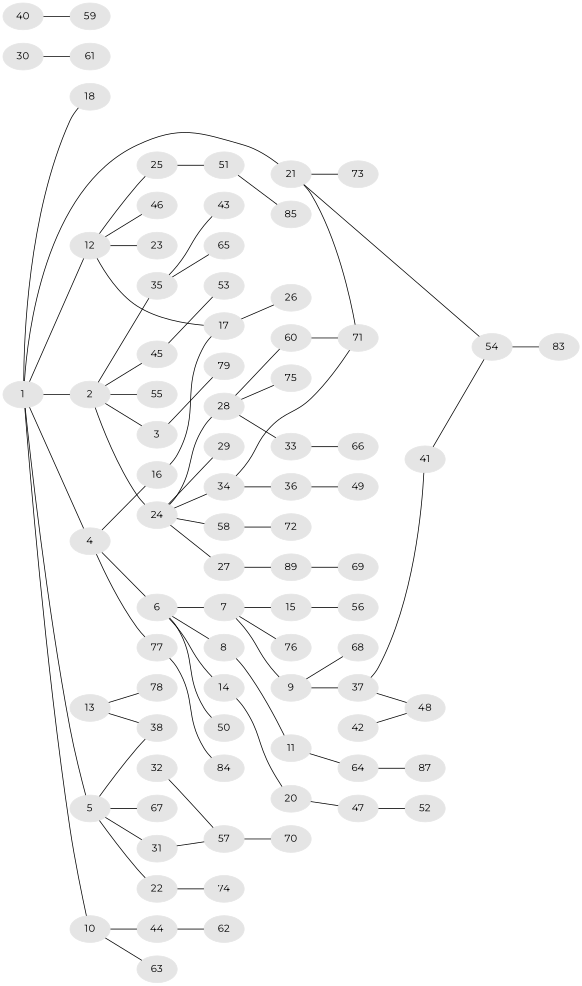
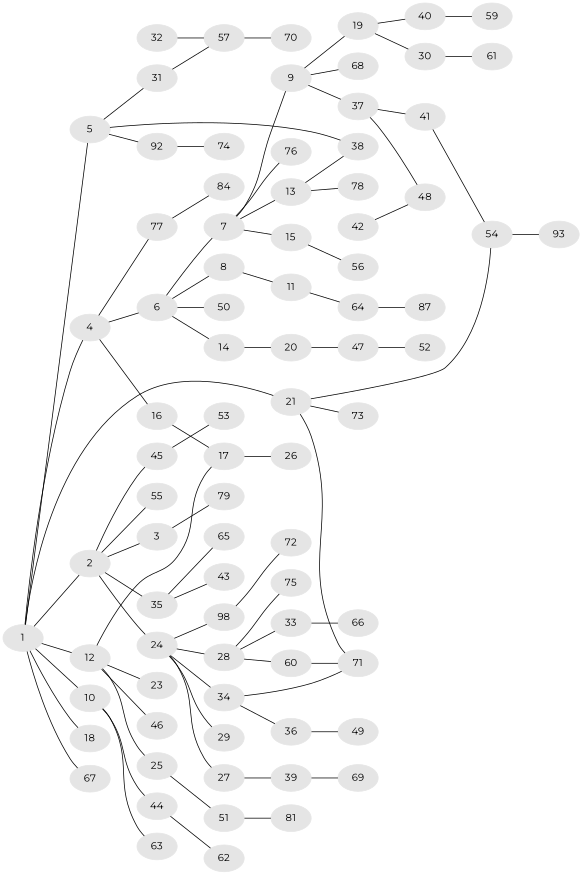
none -> (358, 26)
none -> (258, 210)
(291, 214) -> (291, 818)
(559, 347) -> (559, 234)
(224, 527) -> (224, 617)
(291, 567) -> (291, 778)
(124, 808) -> (47, 712)
(157, 889) -> (157, 147)
